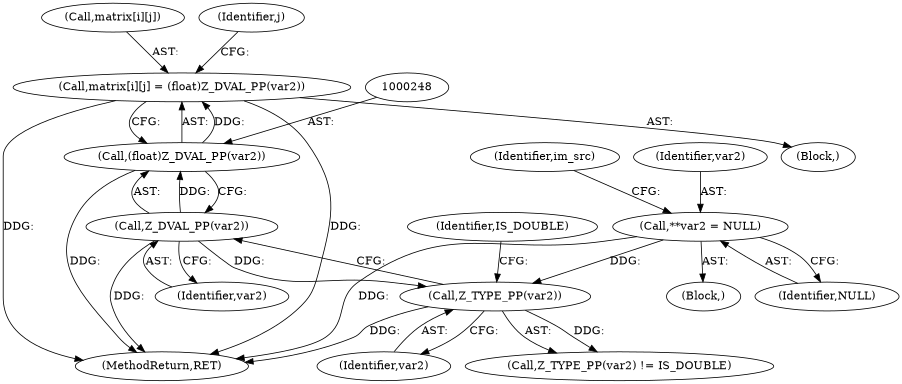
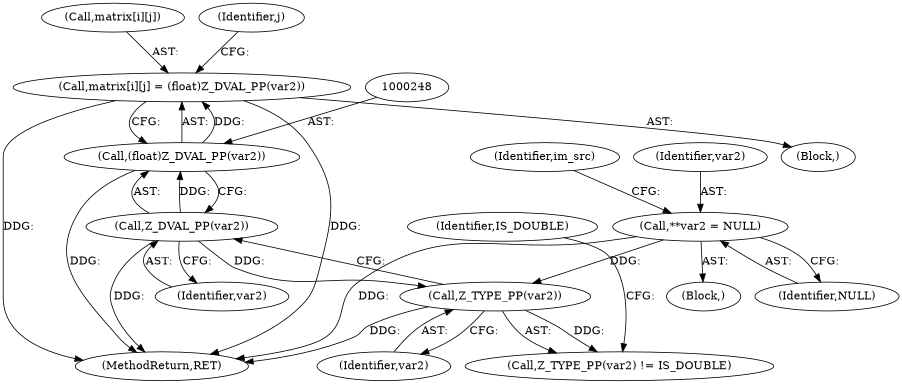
(499, 258) -> (619, 275)
